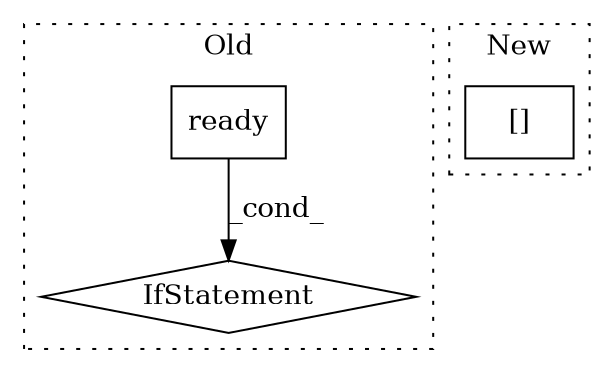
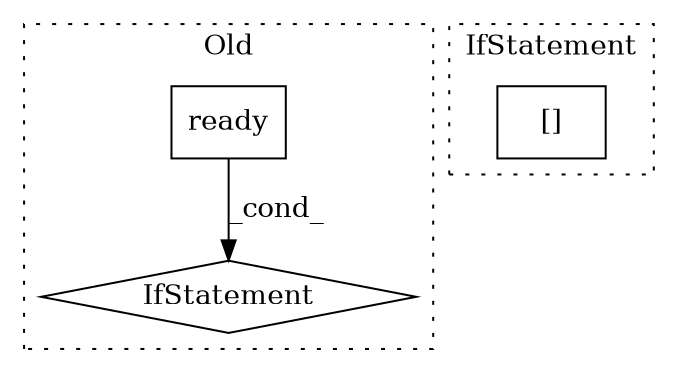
(519, 47) -> (552, 47)
